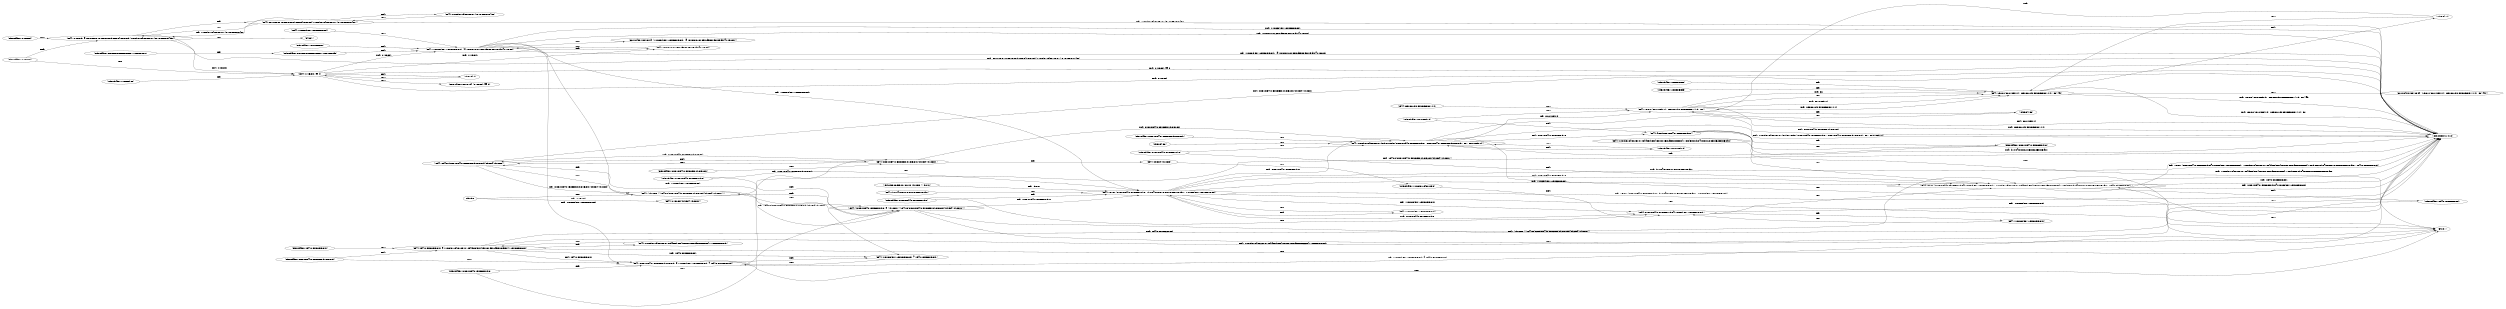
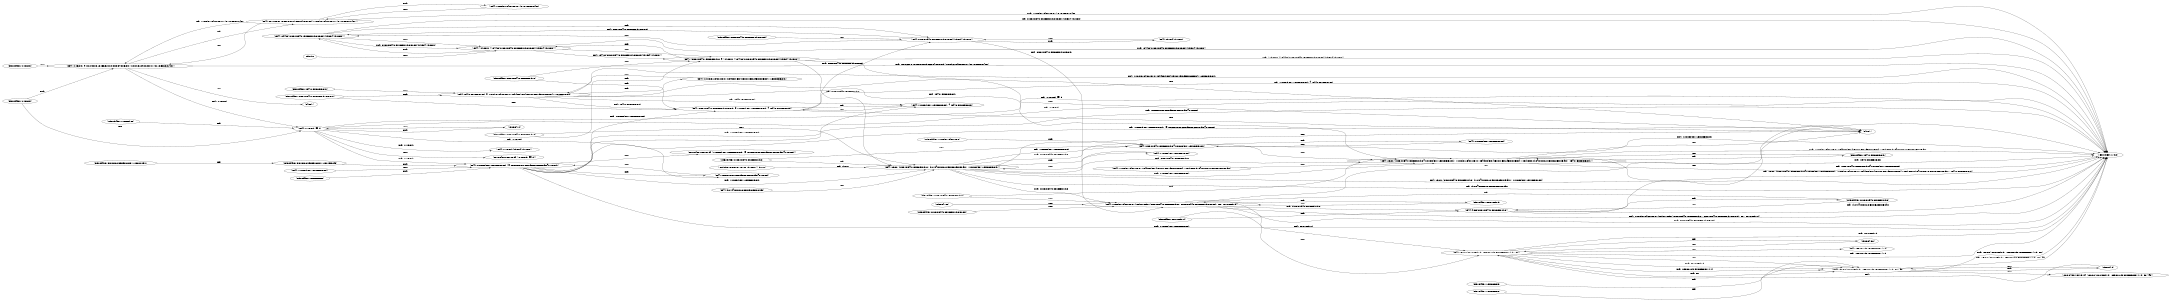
(1535, 108) -> (1686, 251)
(1293, 167) -> (1070, 40)
(907, 193) -> (742, 190)
(567, 200) -> (402, 149)
